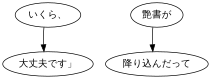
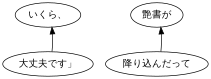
(43, 36) -> (53, 43)
(152, 36) -> (161, 43)
